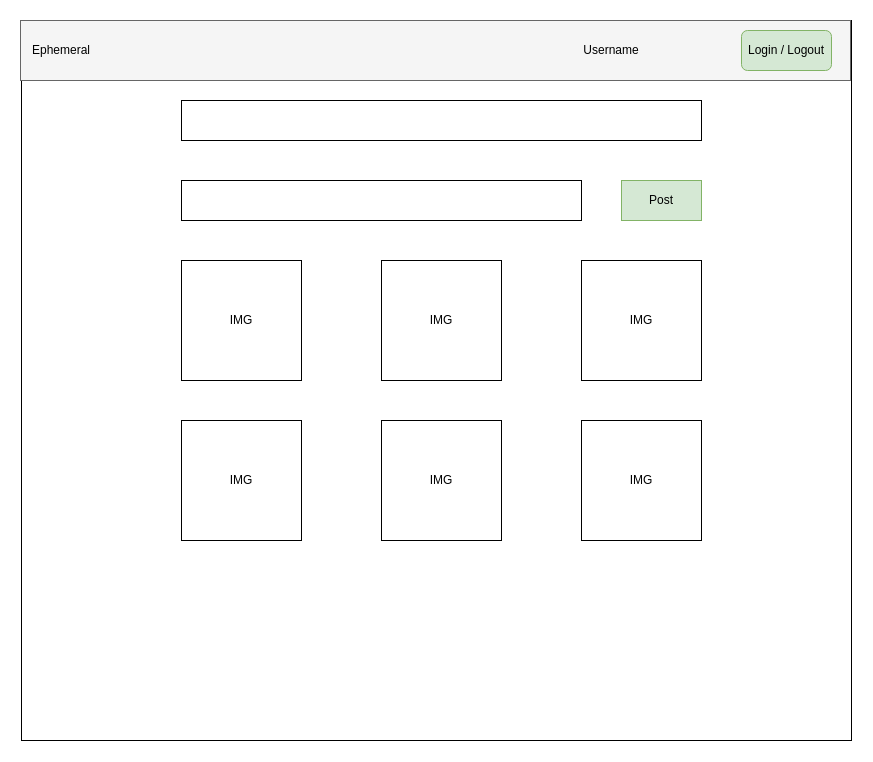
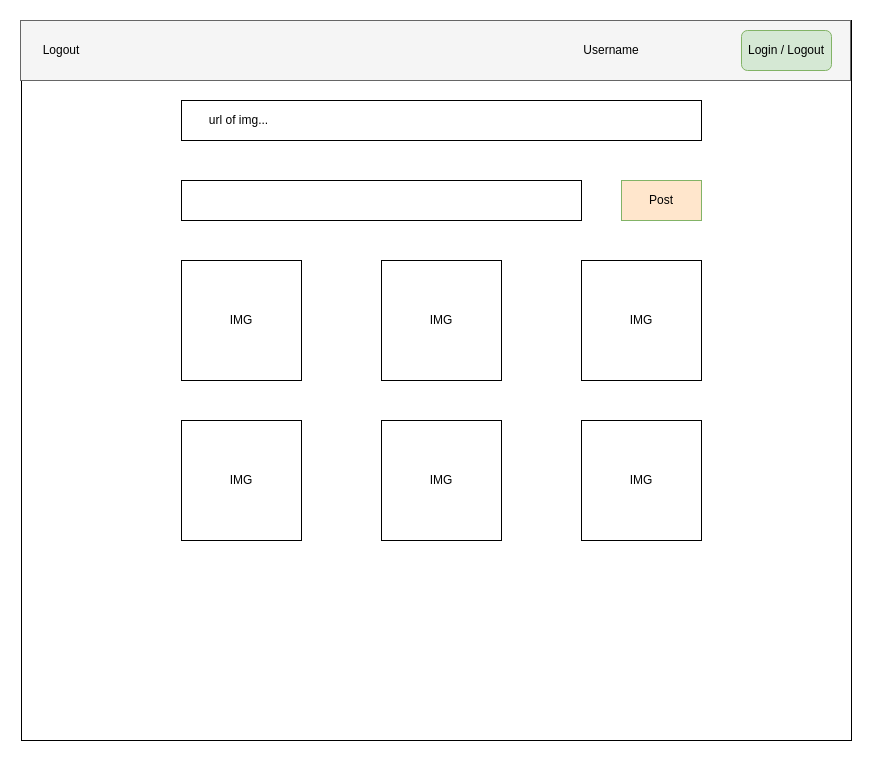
(62, 51) -> (62, 51)
none -> (239, 121)
(662, 201) -> (662, 201)
